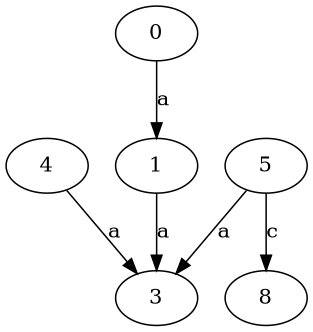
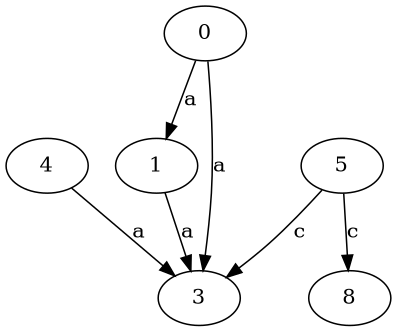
none -> (212, 158)
(224, 232) -> (300, 232)
